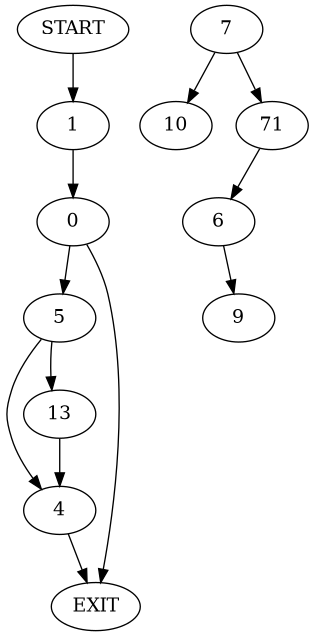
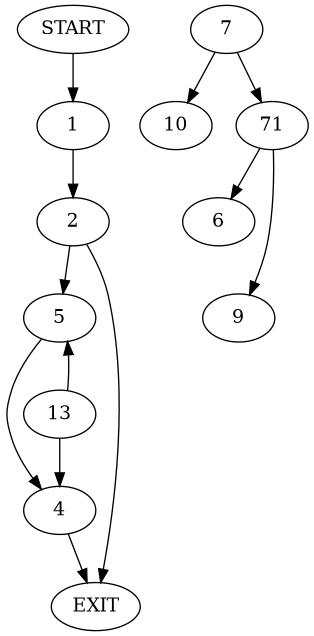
(73, 222) -> (73, 222)
(227, 263) -> (271, 217)
(51, 359) -> (69, 373)
